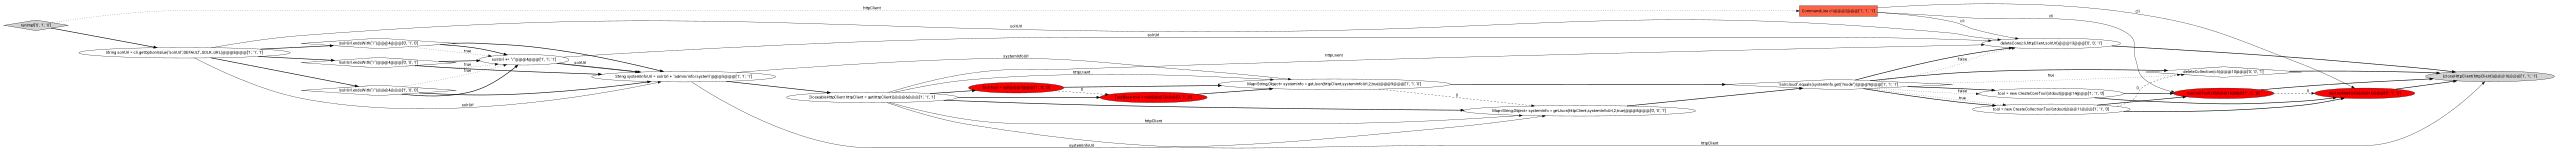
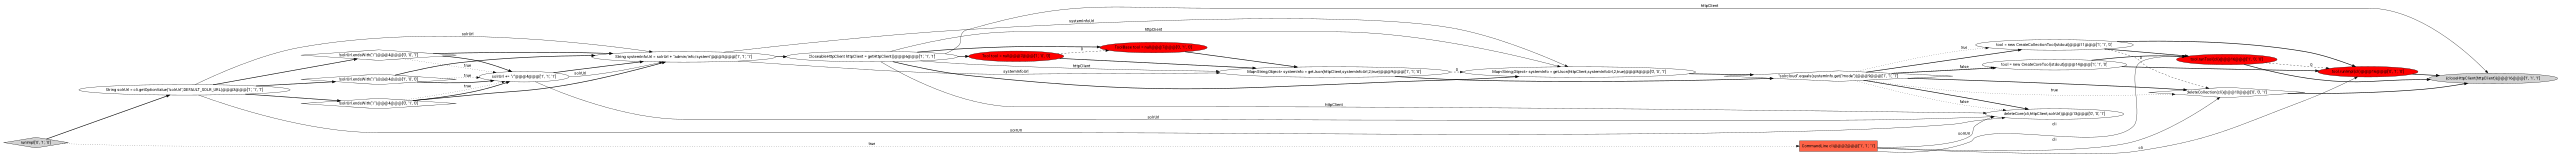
(872, 8) -> (872, 144)
(1963, 21) -> (1964, 134)
(2274, 56) -> none
none -> (2053, 150)
